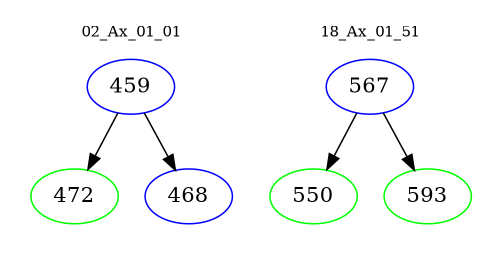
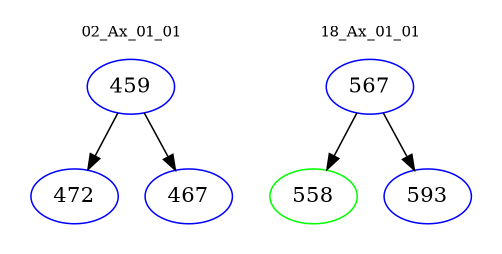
(371, 33) -> (371, 33)
(75, 196) -> (75, 196)
(189, 196) -> (189, 196)
(314, 196) -> (314, 196)
(428, 196) -> (428, 196)
